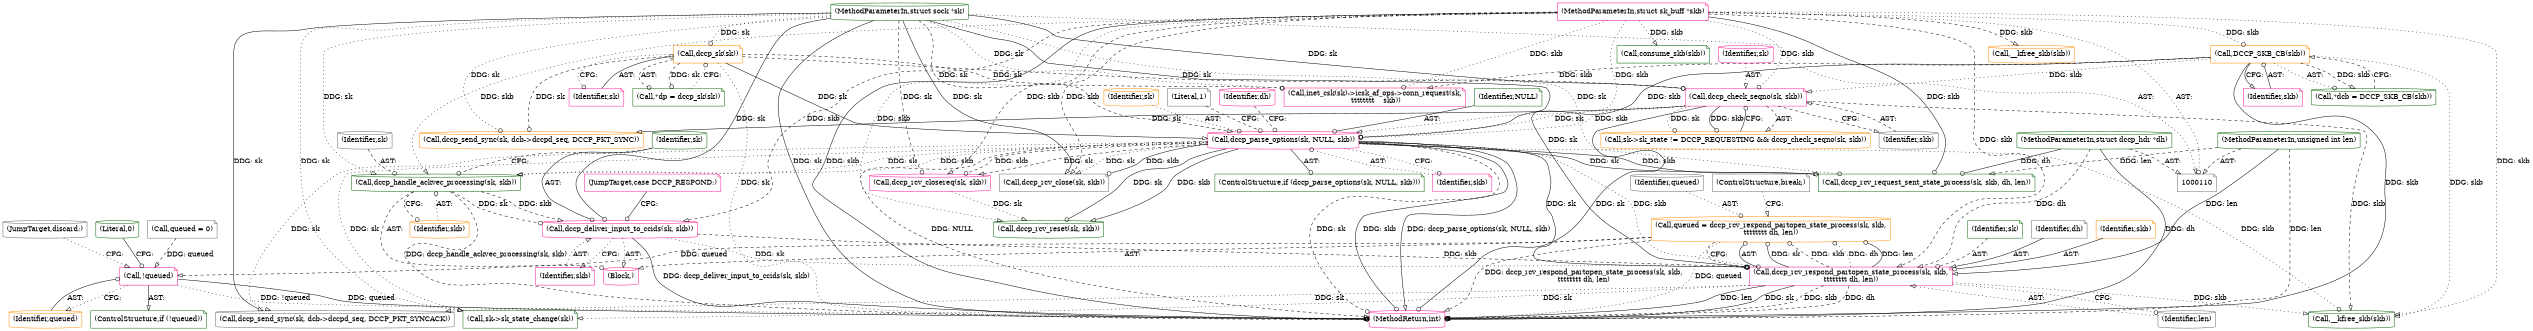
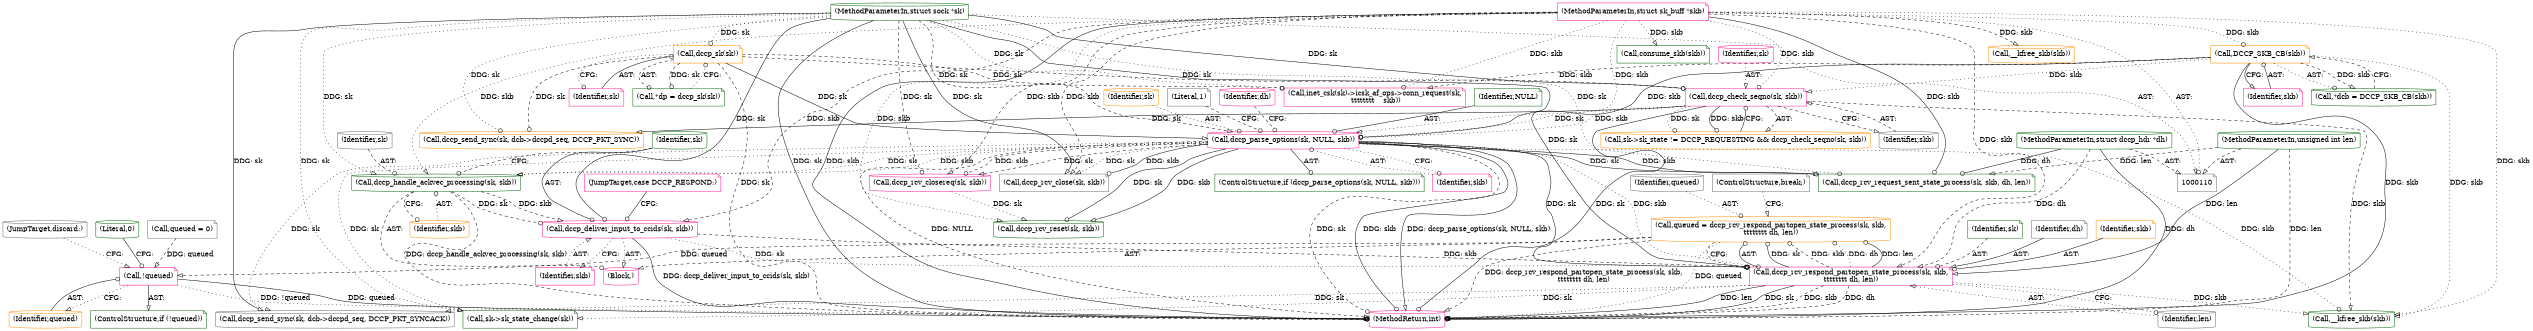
(817, 288) -> (817, 288)
